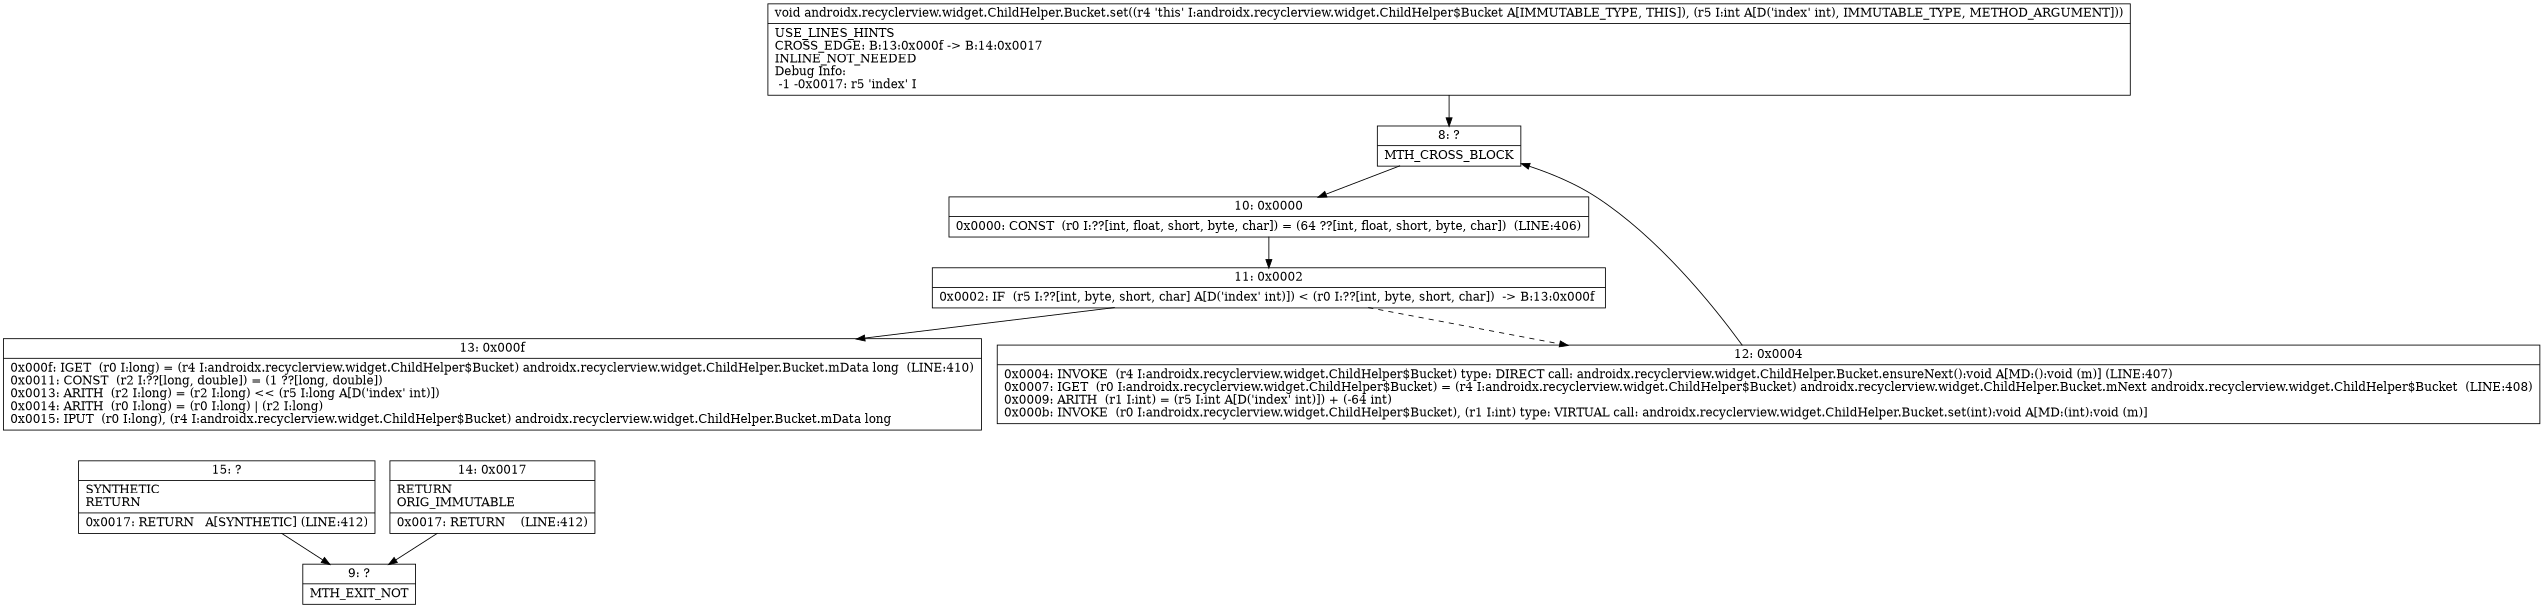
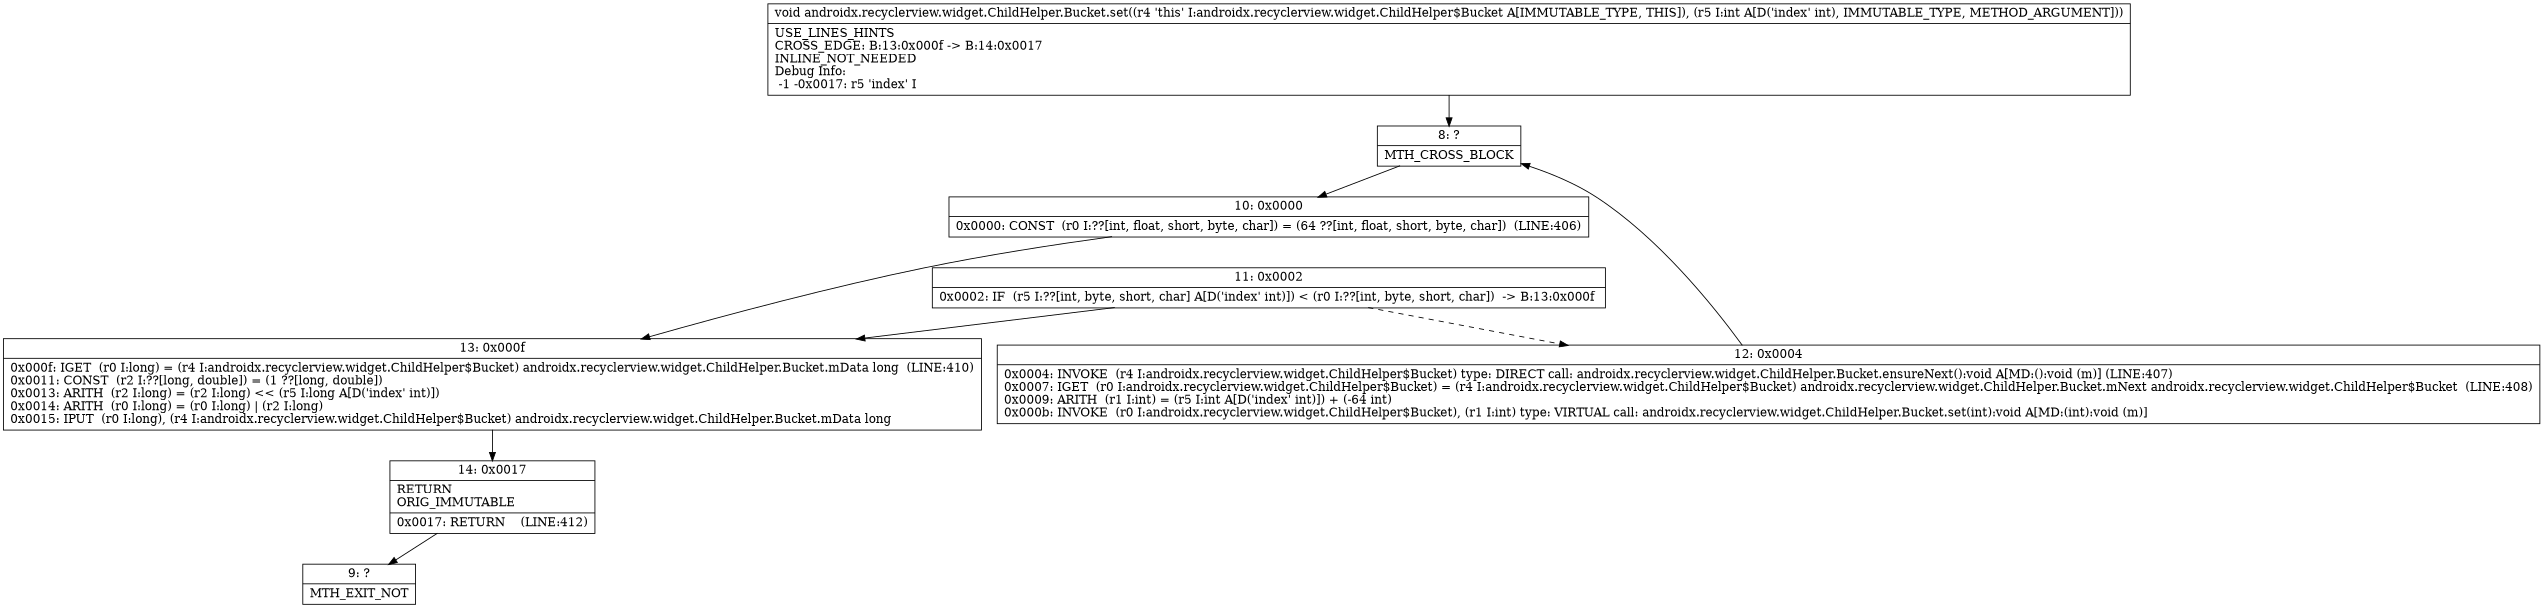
(1269, 248) -> (879, 278)
none -> (492, 441)
(227, 497) -> none
